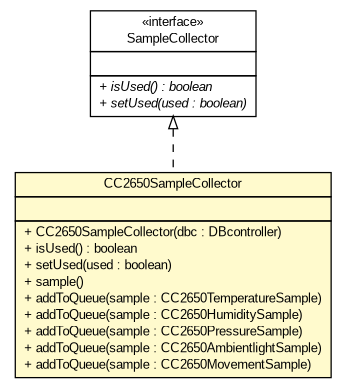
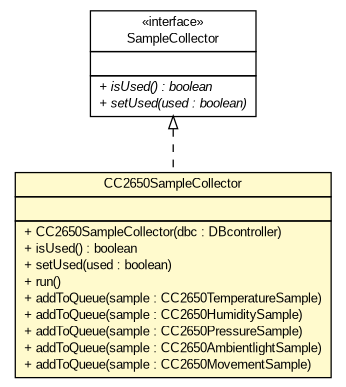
(54, 282) -> (43, 282)
